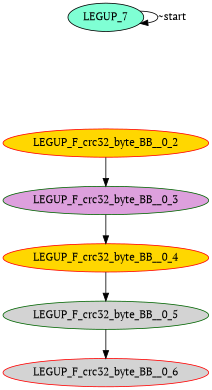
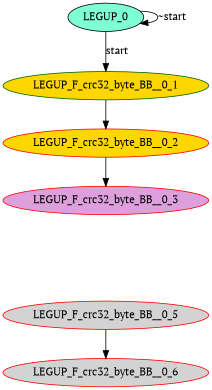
(106, 17) -> (106, 17)
none -> (106, 86)
(106, 200) -> (106, 200)
(106, 258) -> none
(106, 315) -> (106, 315)
